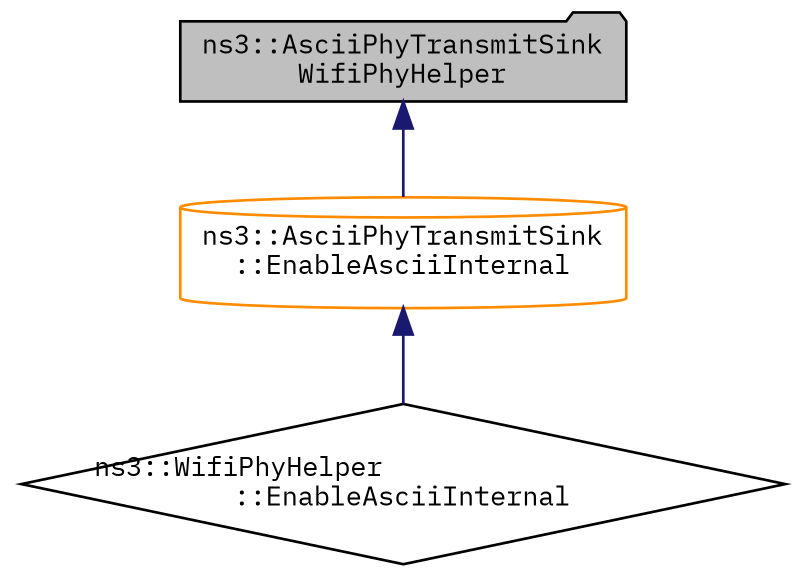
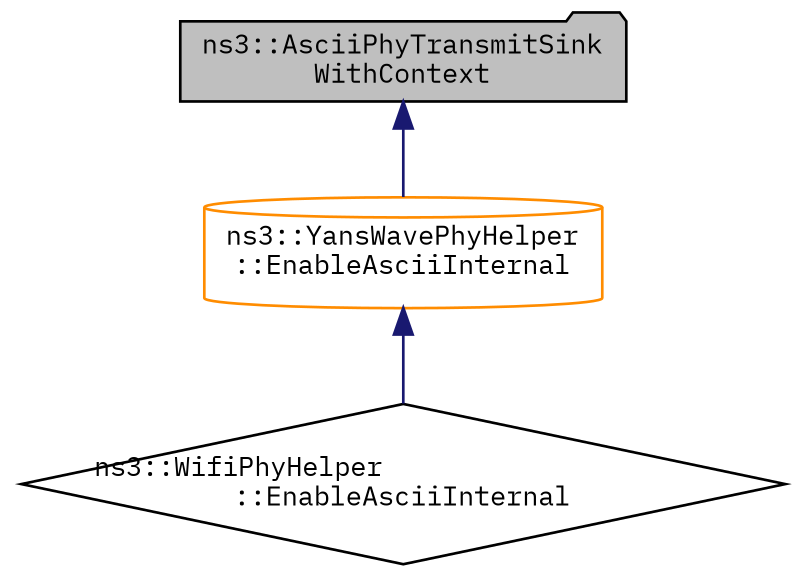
(403, 61) -> (403, 61)
(403, 253) -> (403, 253)
